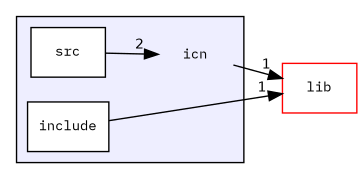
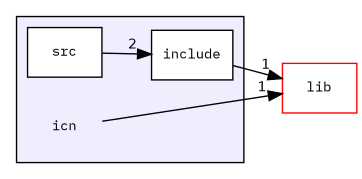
(125, 54) -> (120, 54)
